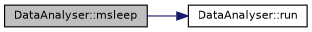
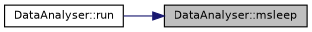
(162, 16) -> (138, 16)
